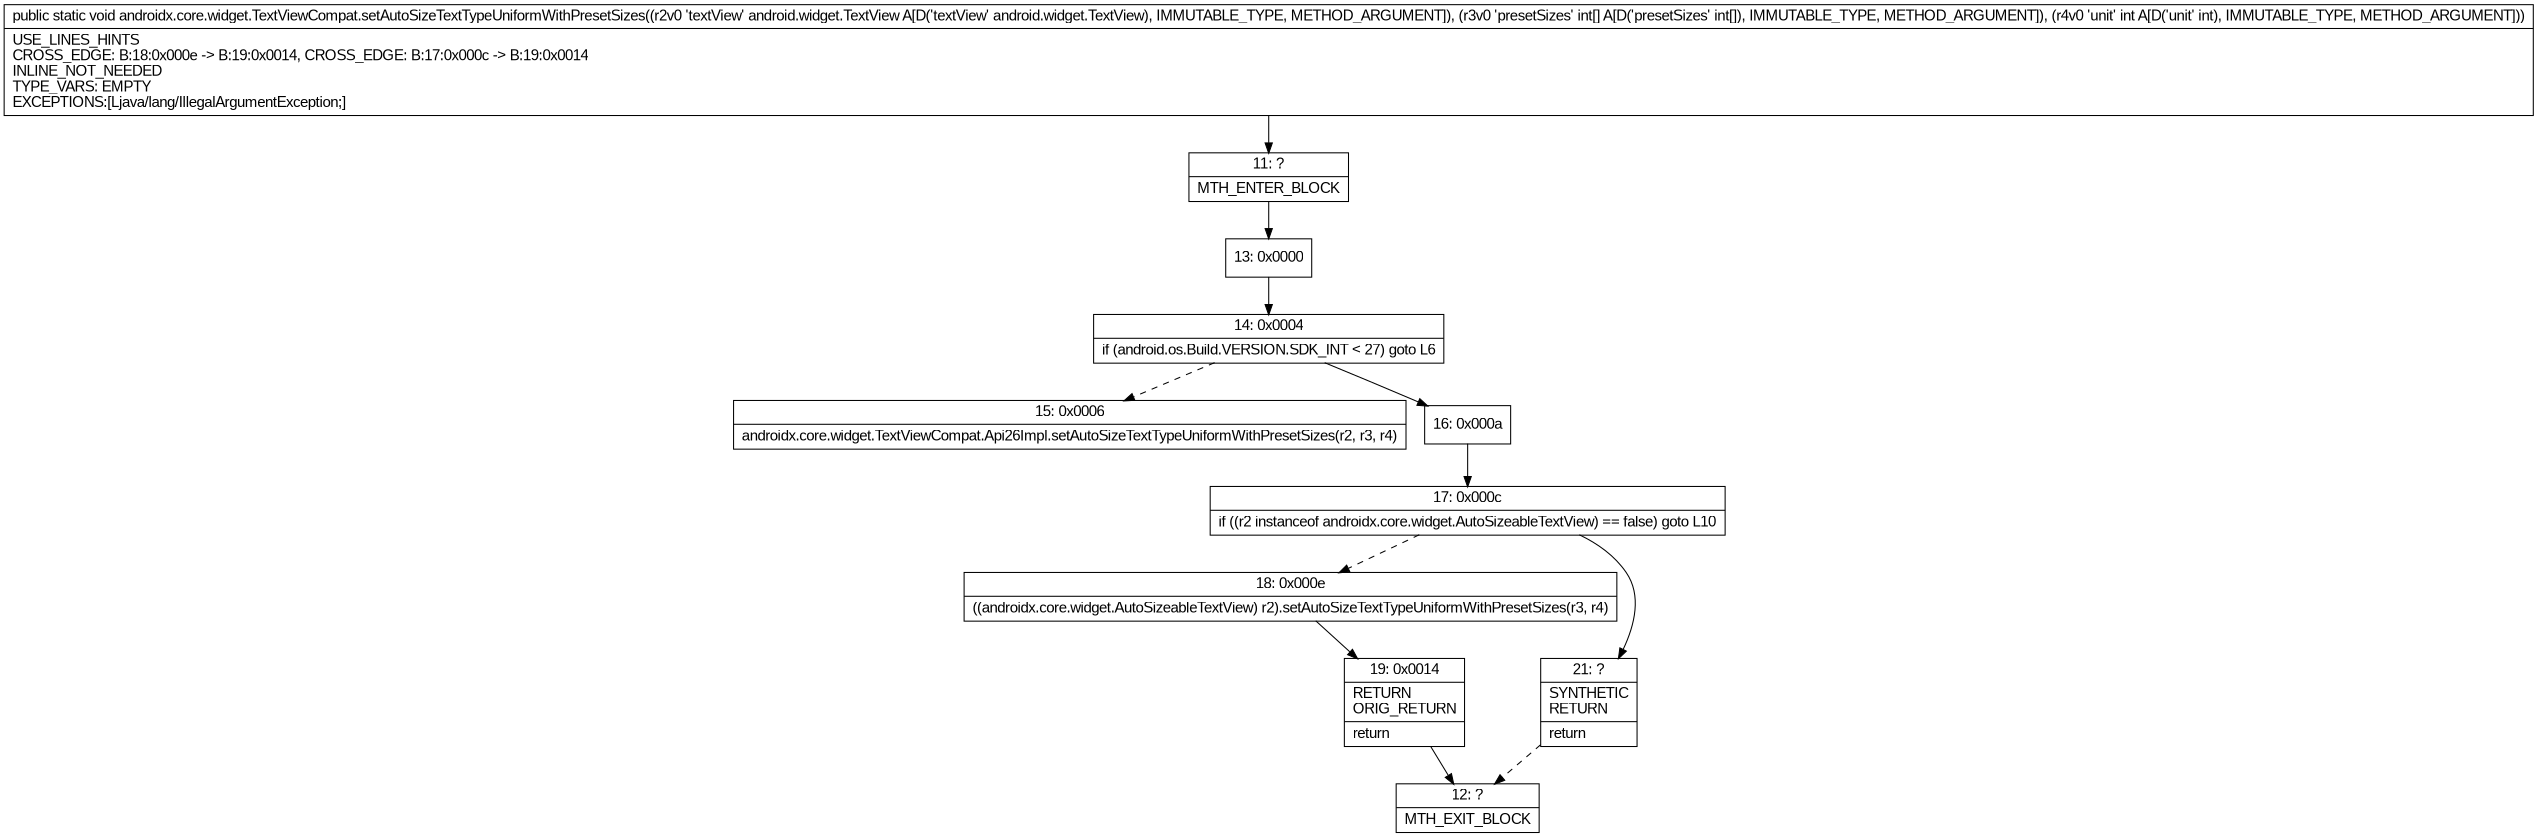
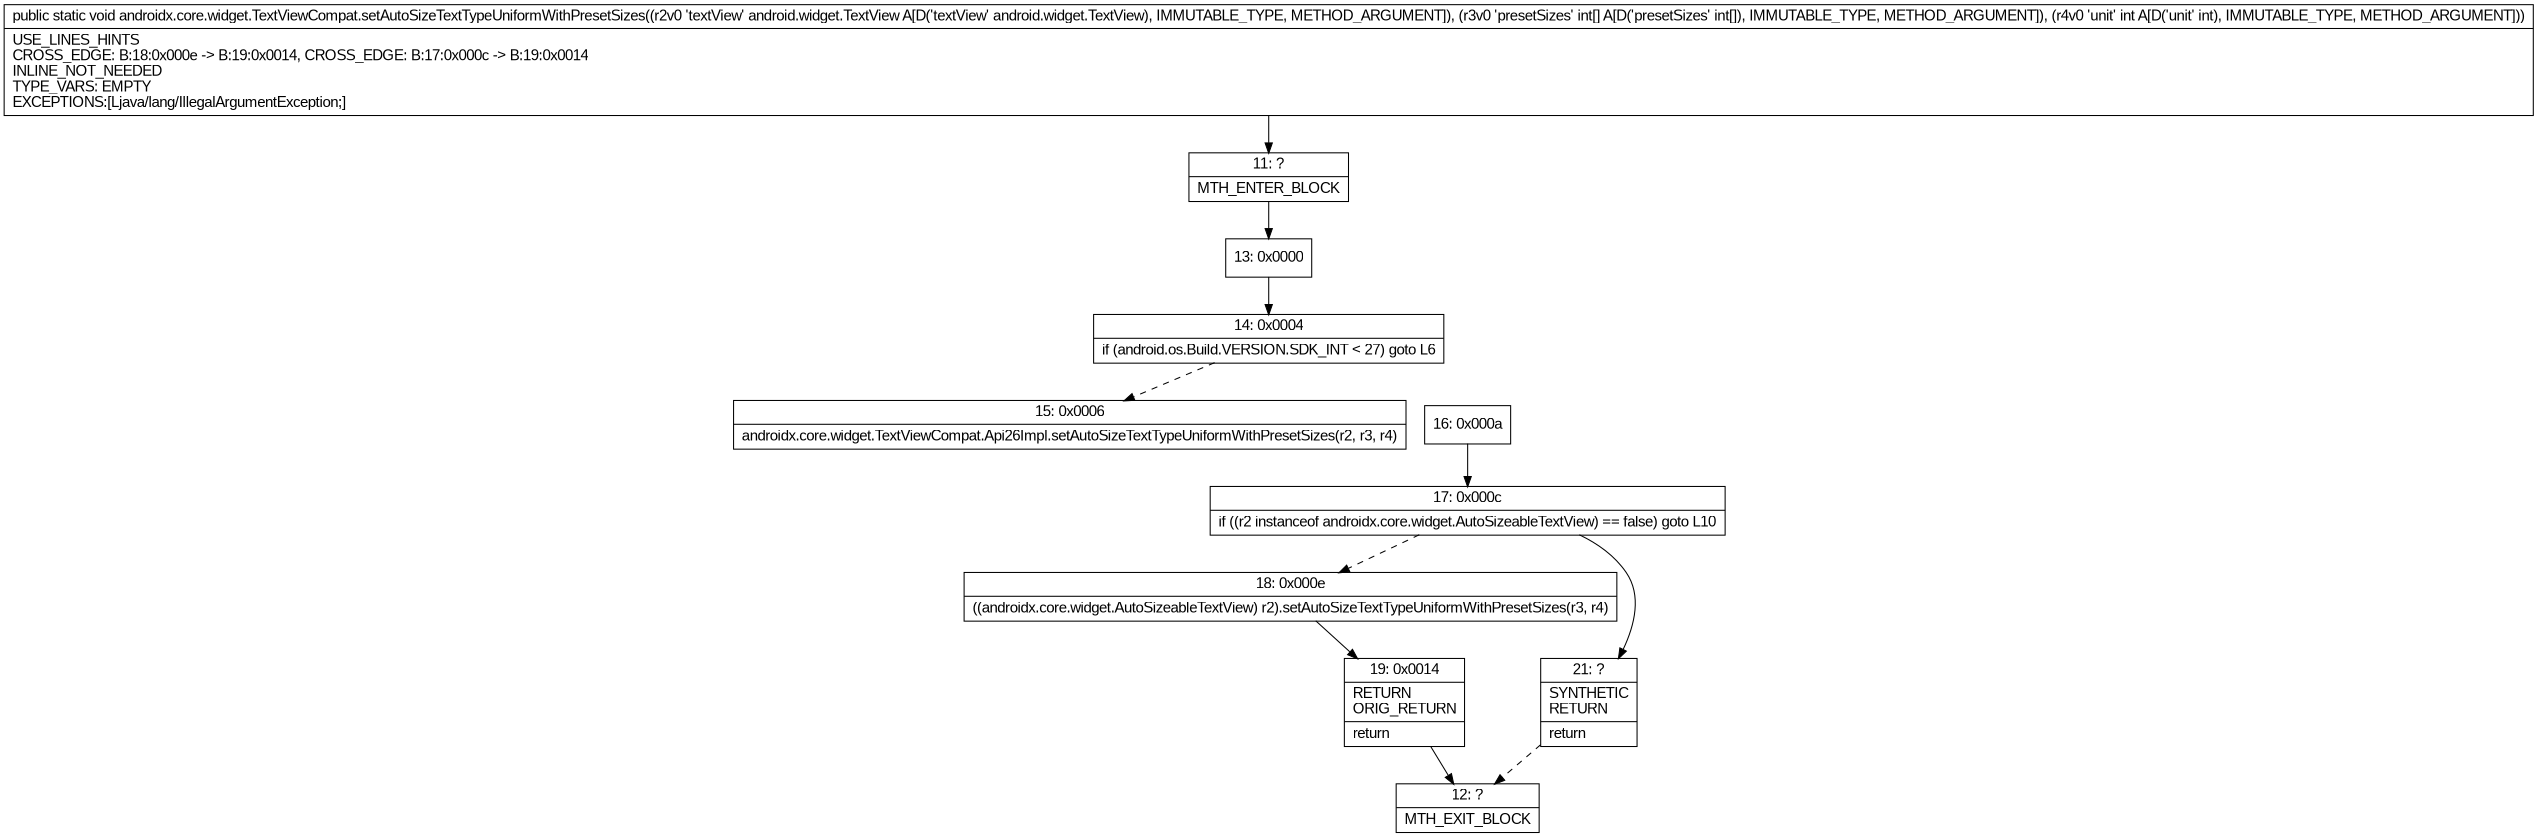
(1371, 382) -> none
